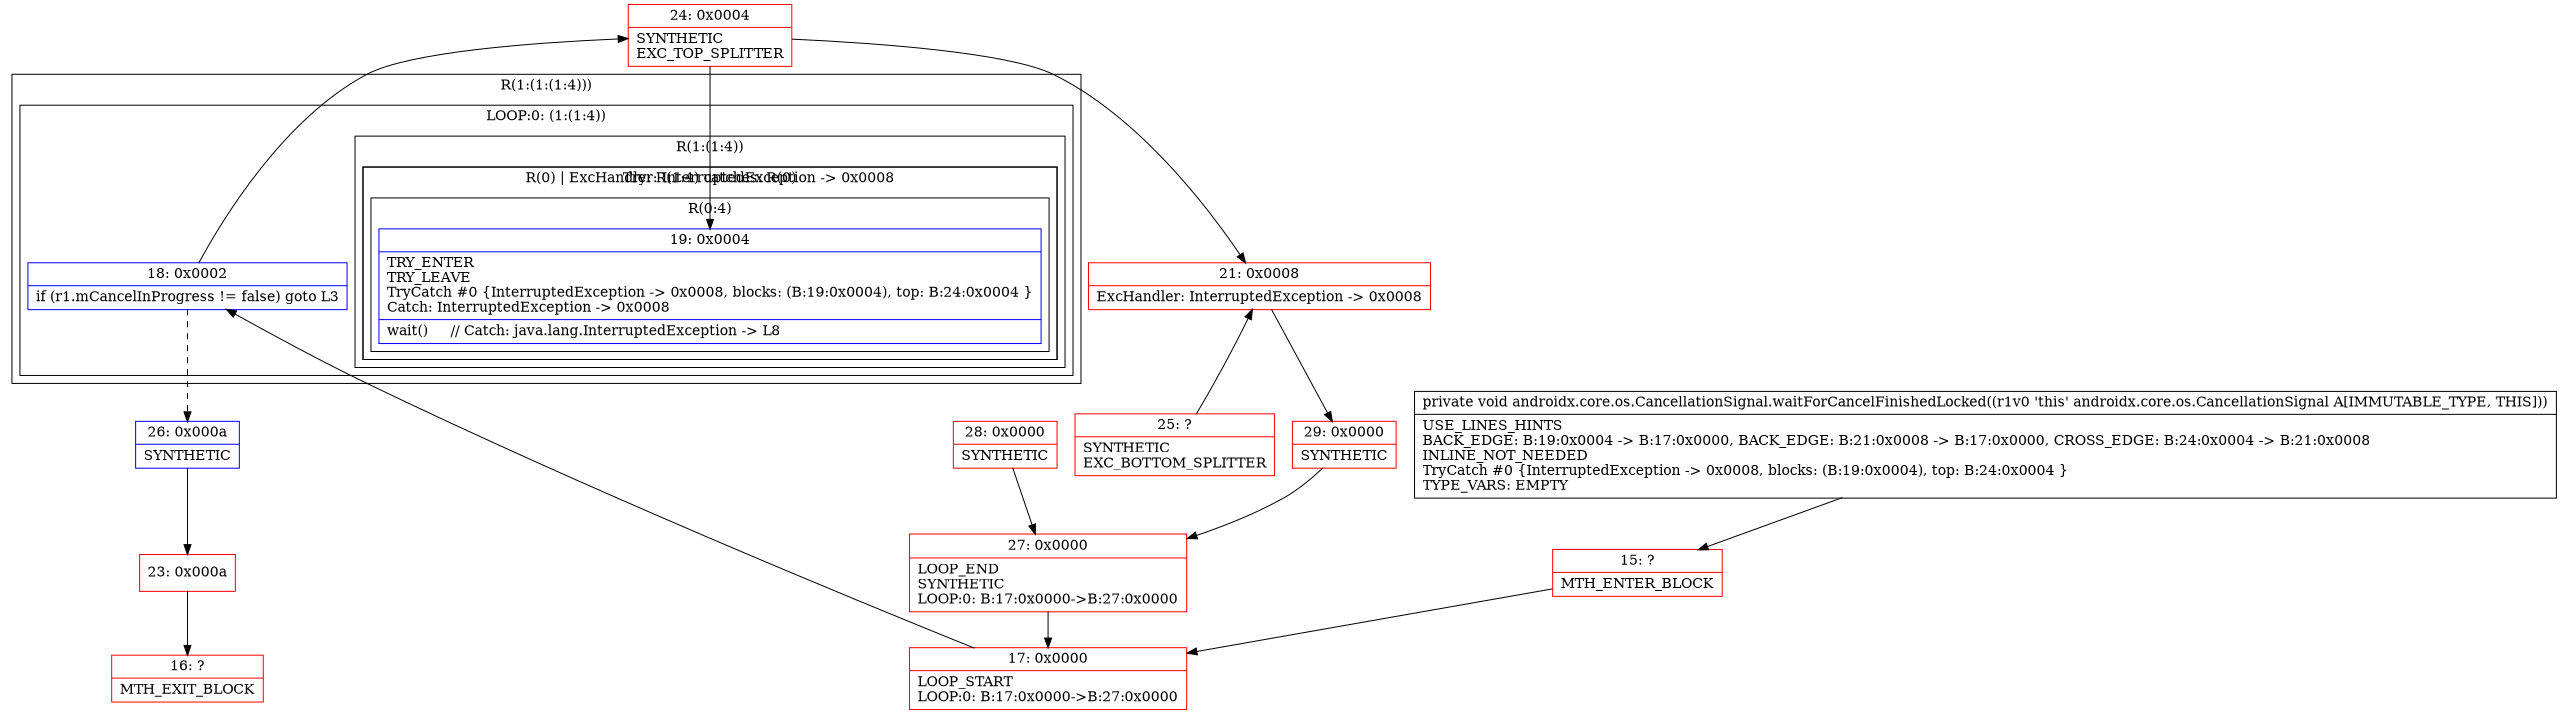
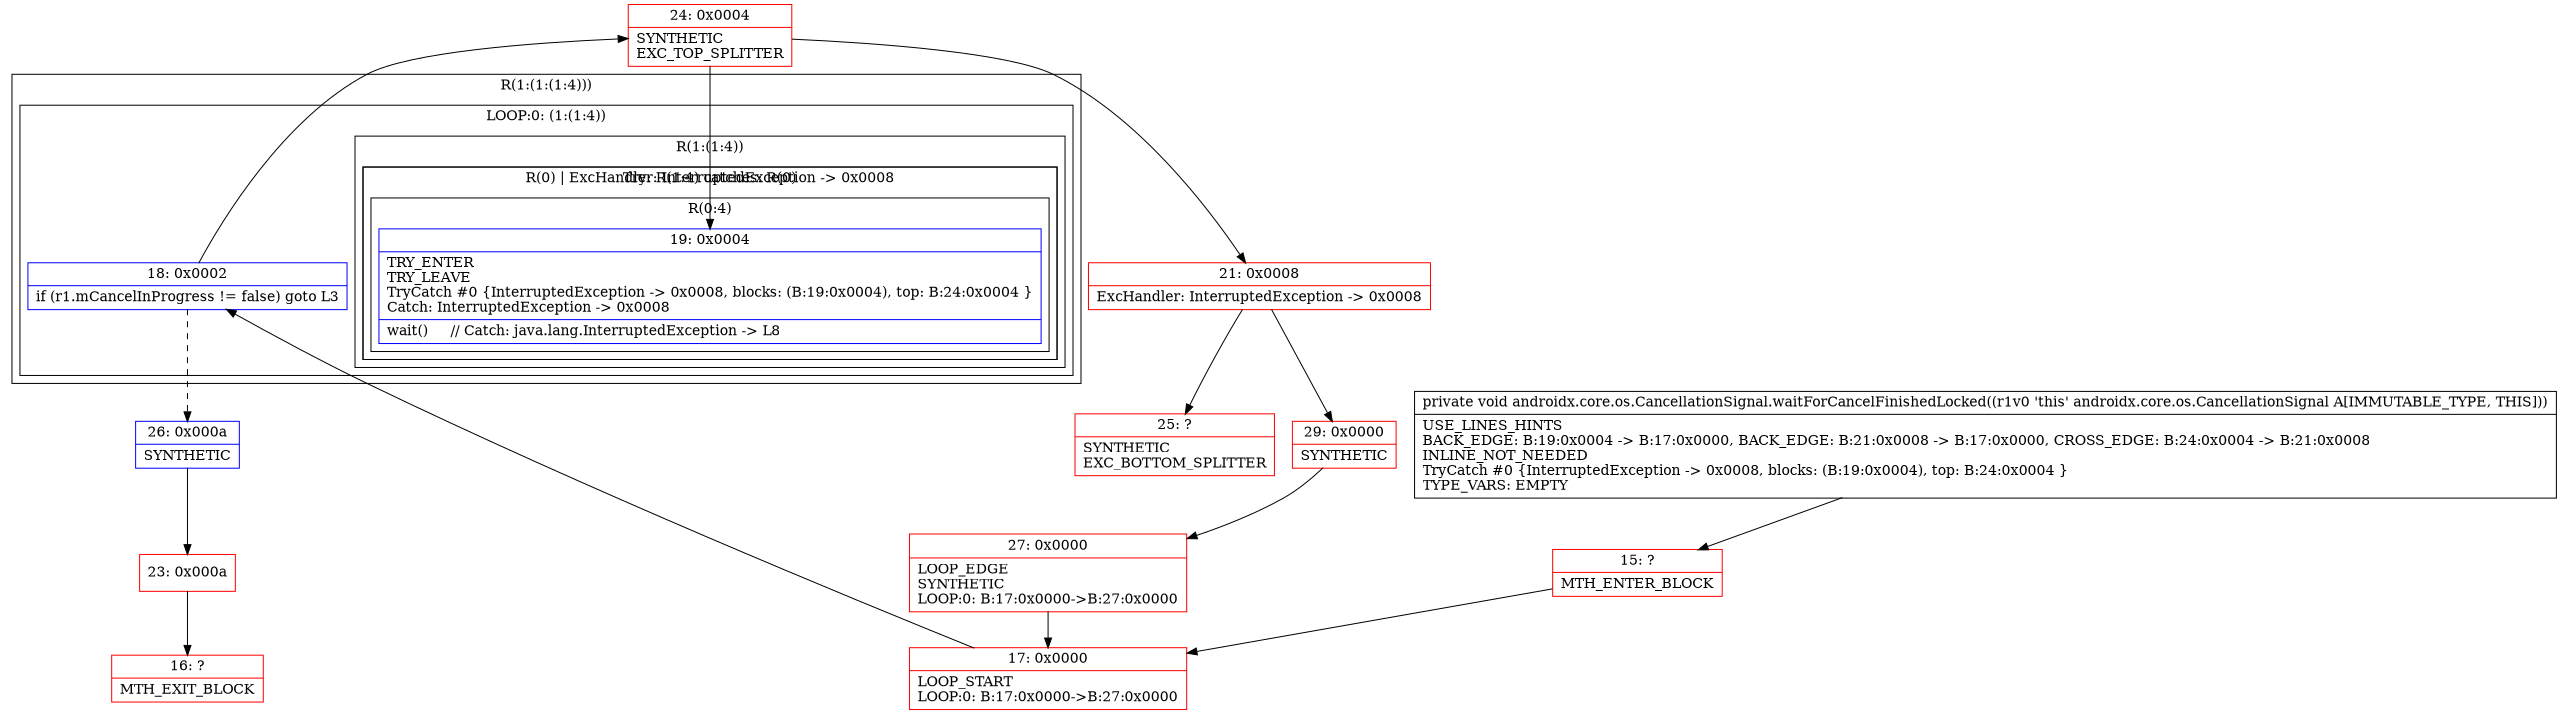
(1223, 367) -> (1215, 357)
(1005, 445) -> none
(958, 569) -> (963, 569)
